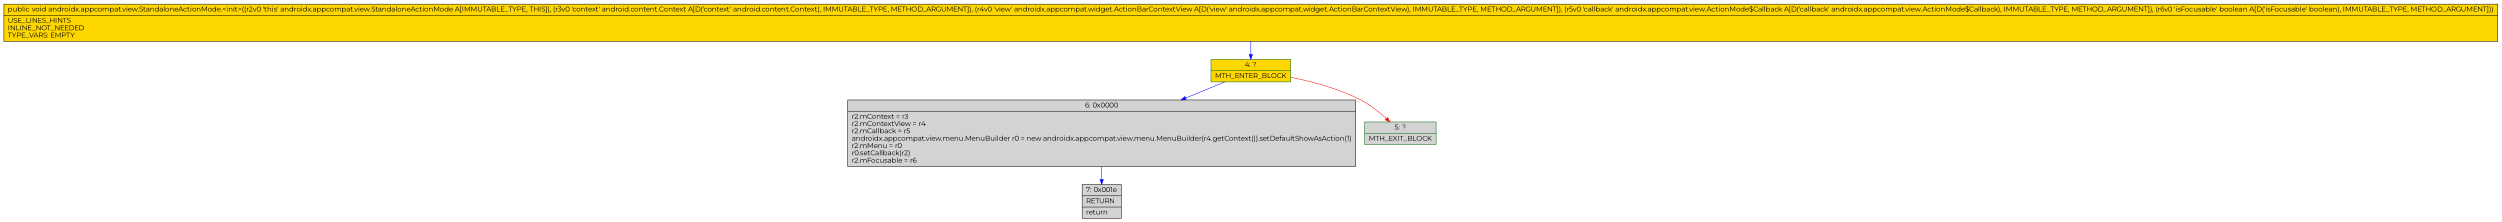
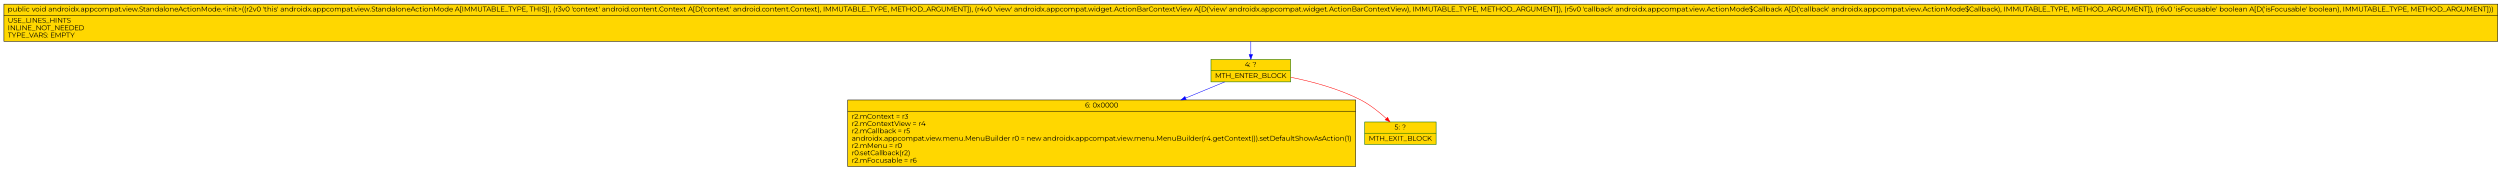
(1102, 133) -> (1102, 133)
(1400, 133) -> (1400, 133)
(1102, 201) -> none
